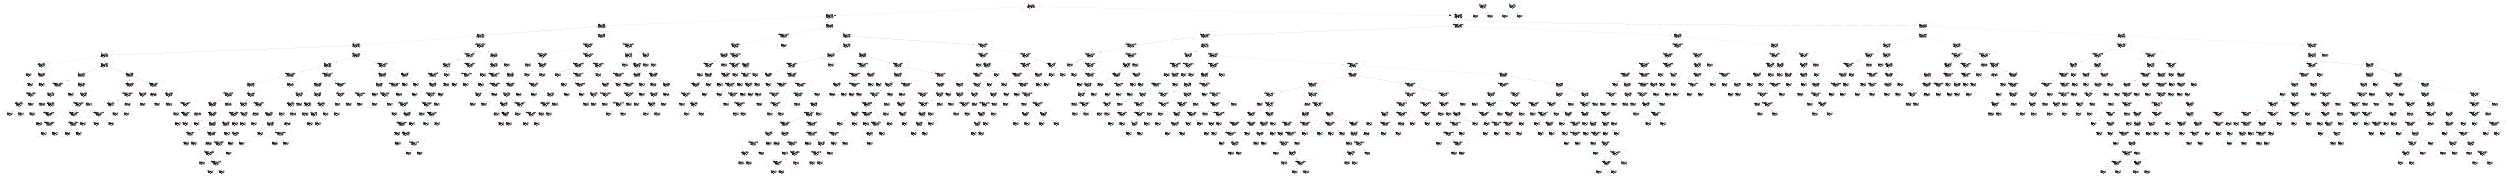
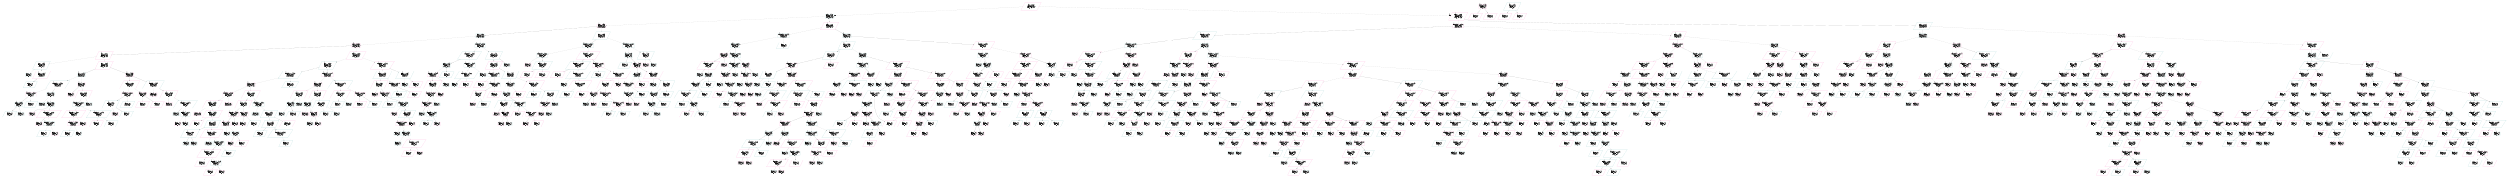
(42, 85) -> none
(275, 143) -> none
